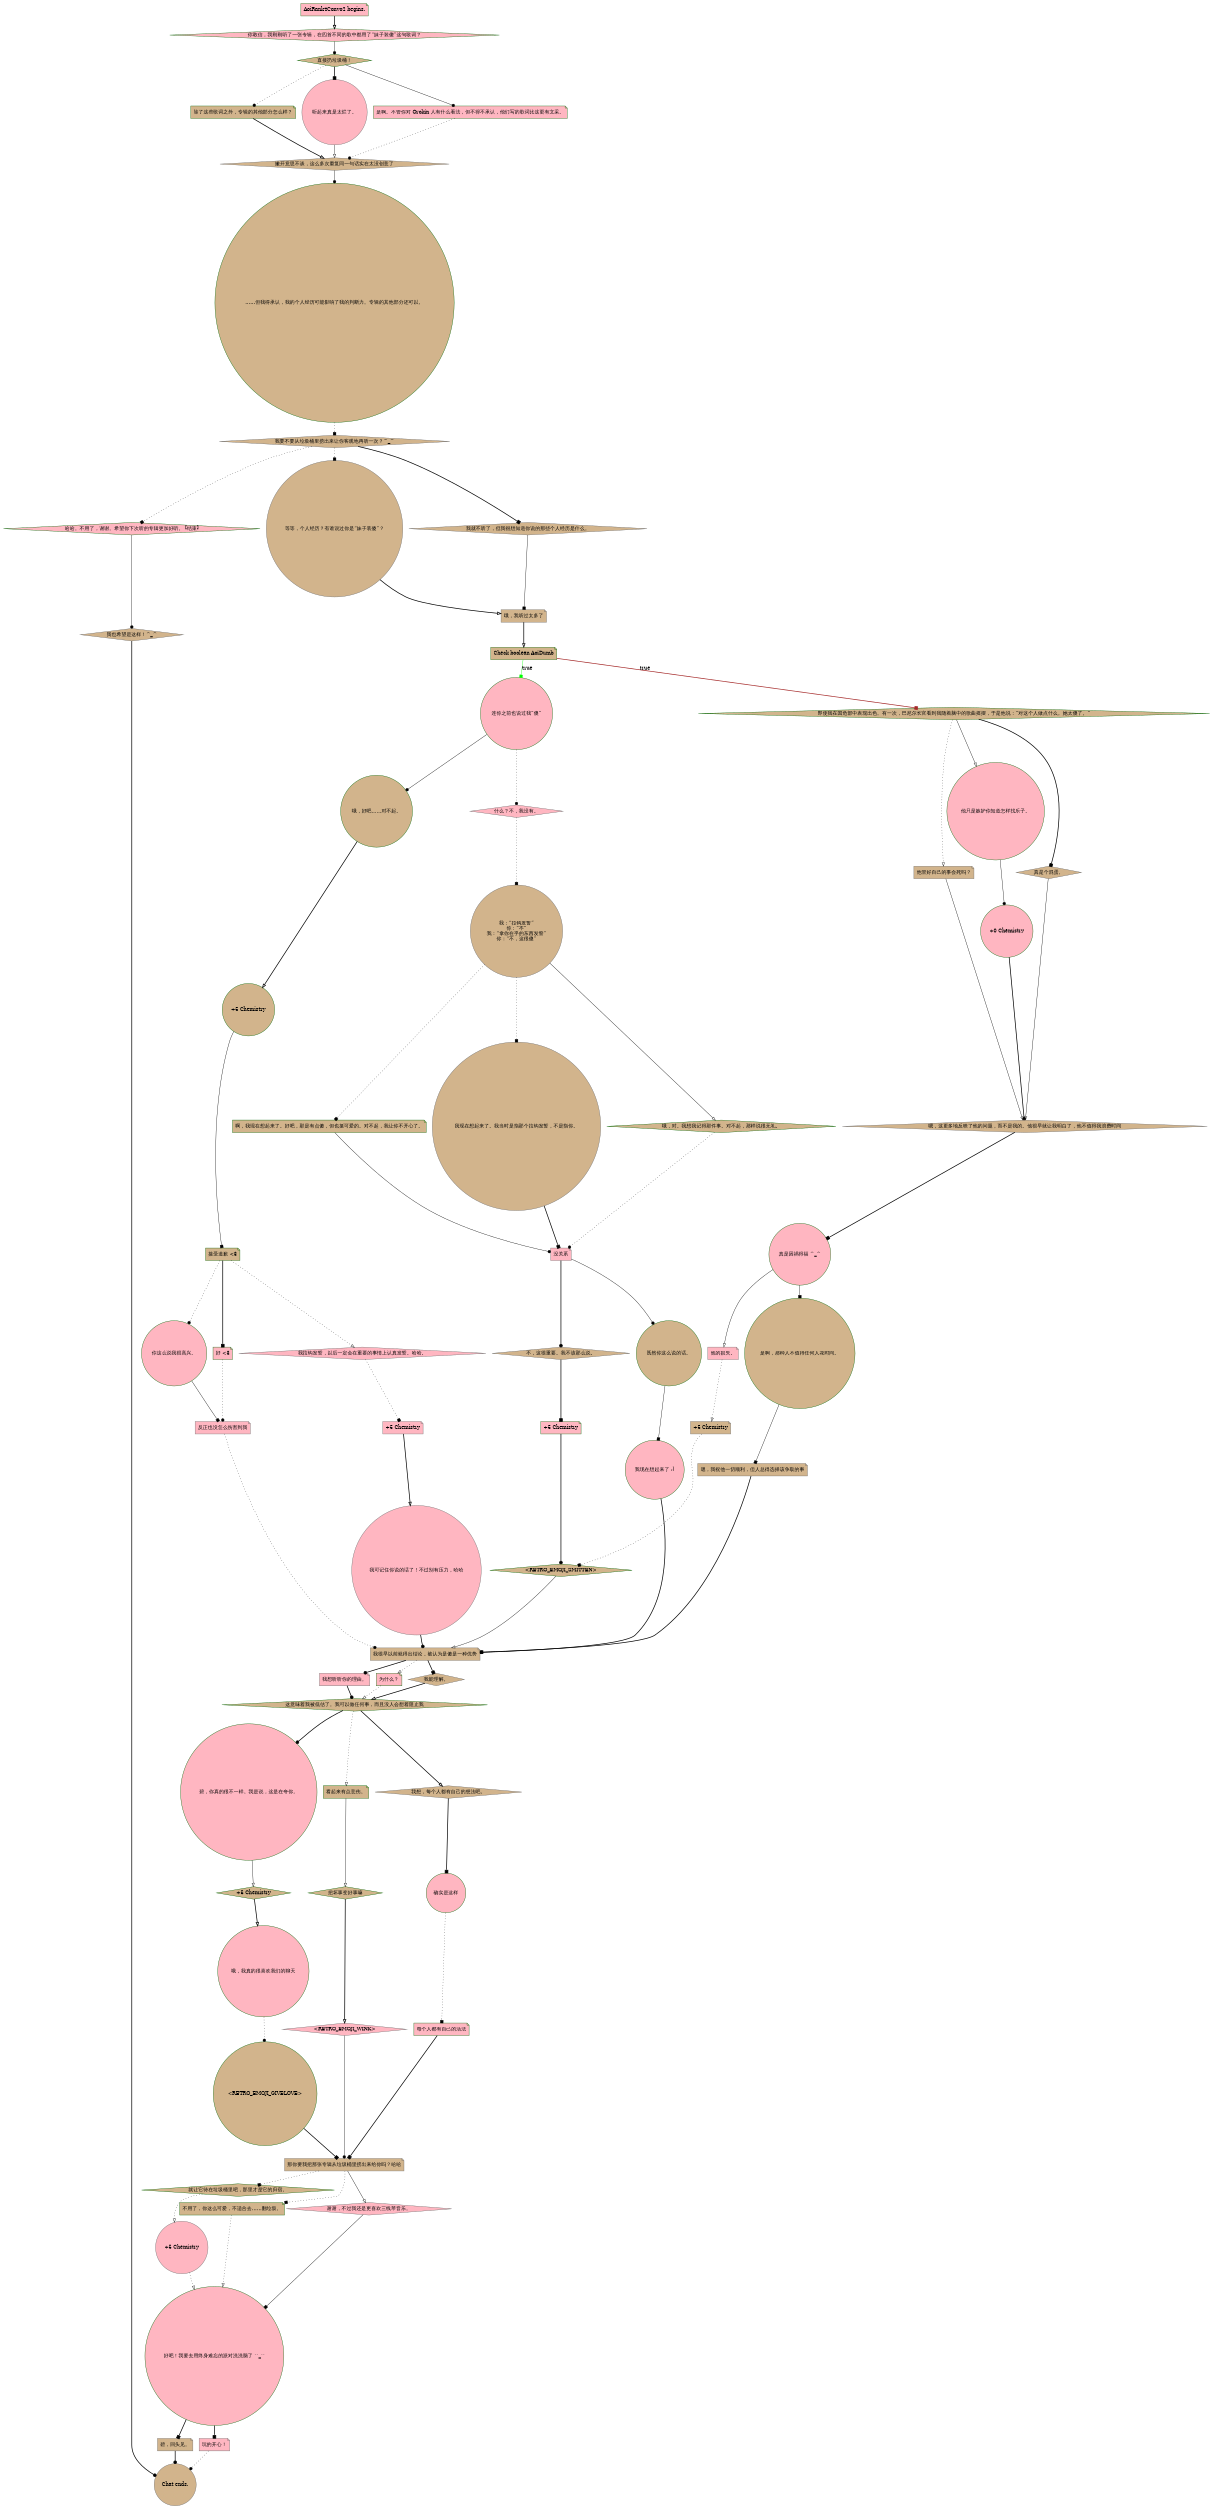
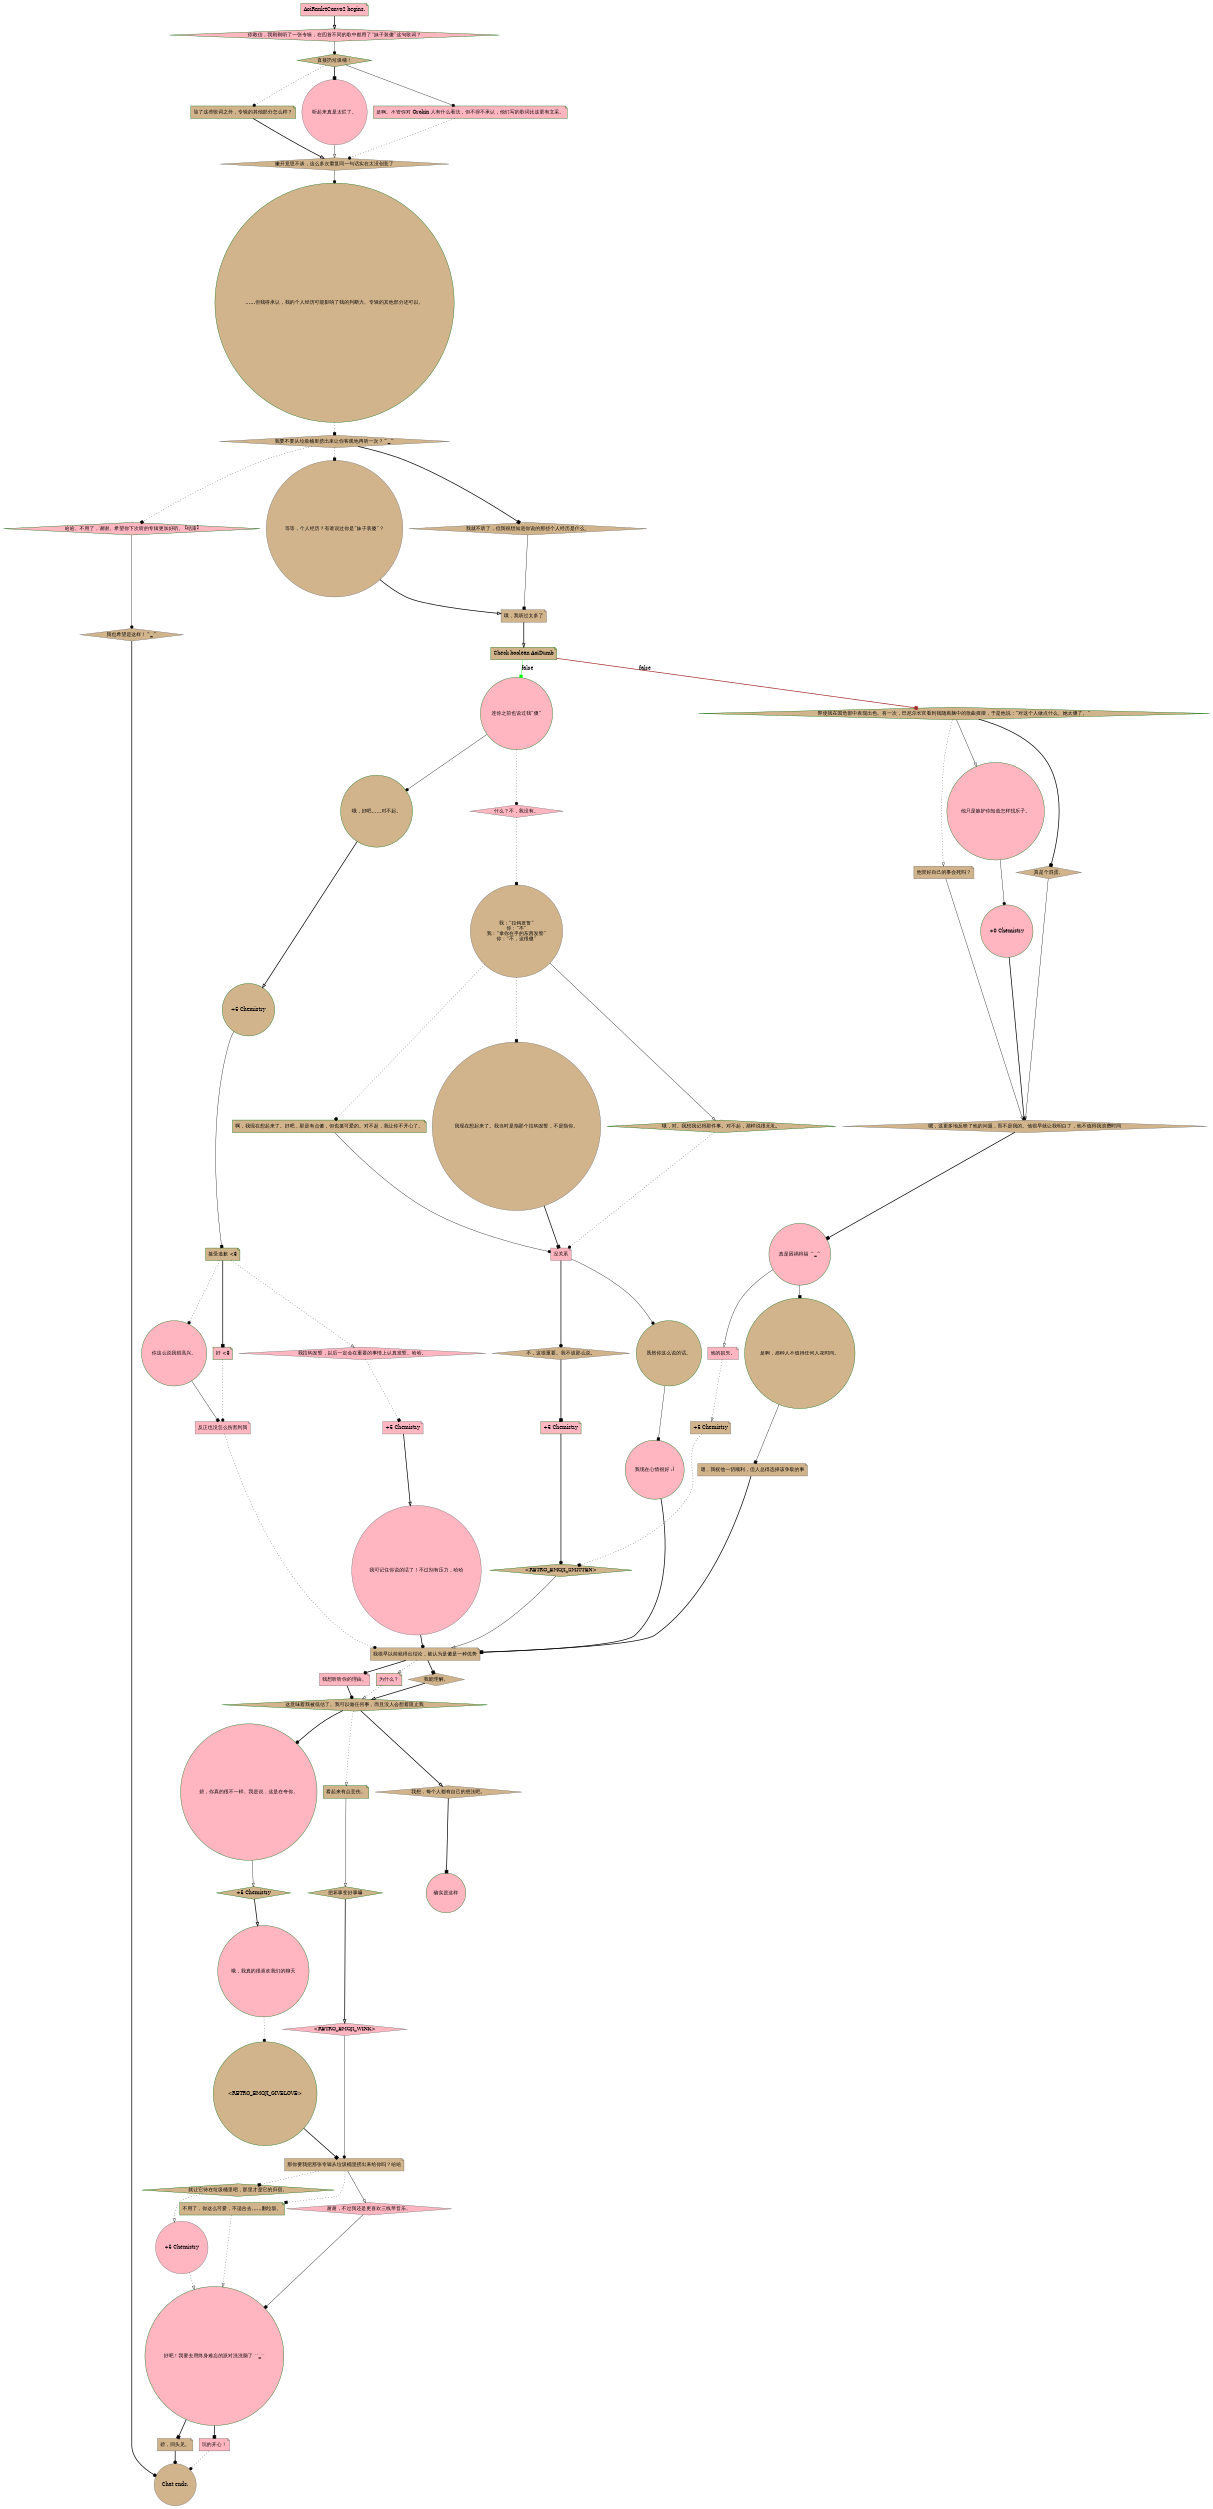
(527, 669) -> (527, 669)
(645, 669) -> (645, 669)
(655, 1470) -> (655, 1470)
(441, 2029) -> none
